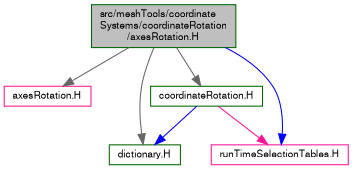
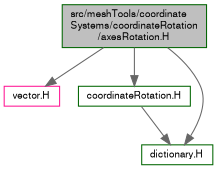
(48, 96) -> (32, 96)
(180, 122) -> (153, 121)
(280, 155) -> none
